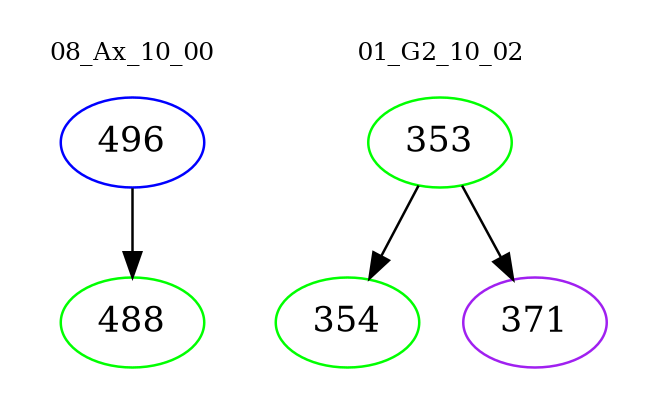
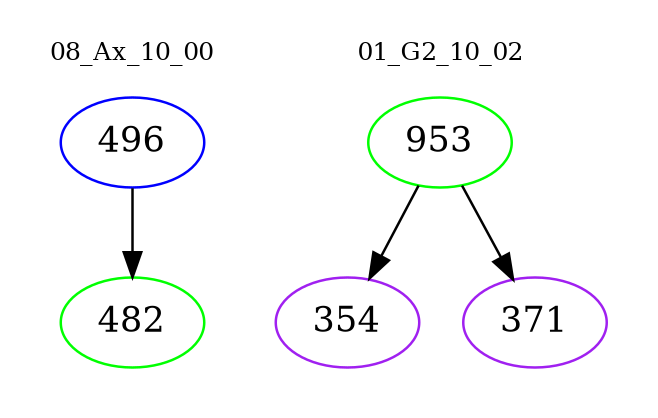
(440, 142) -> (440, 142)
(132, 322) -> (132, 322)
(348, 322) -> (348, 322)
